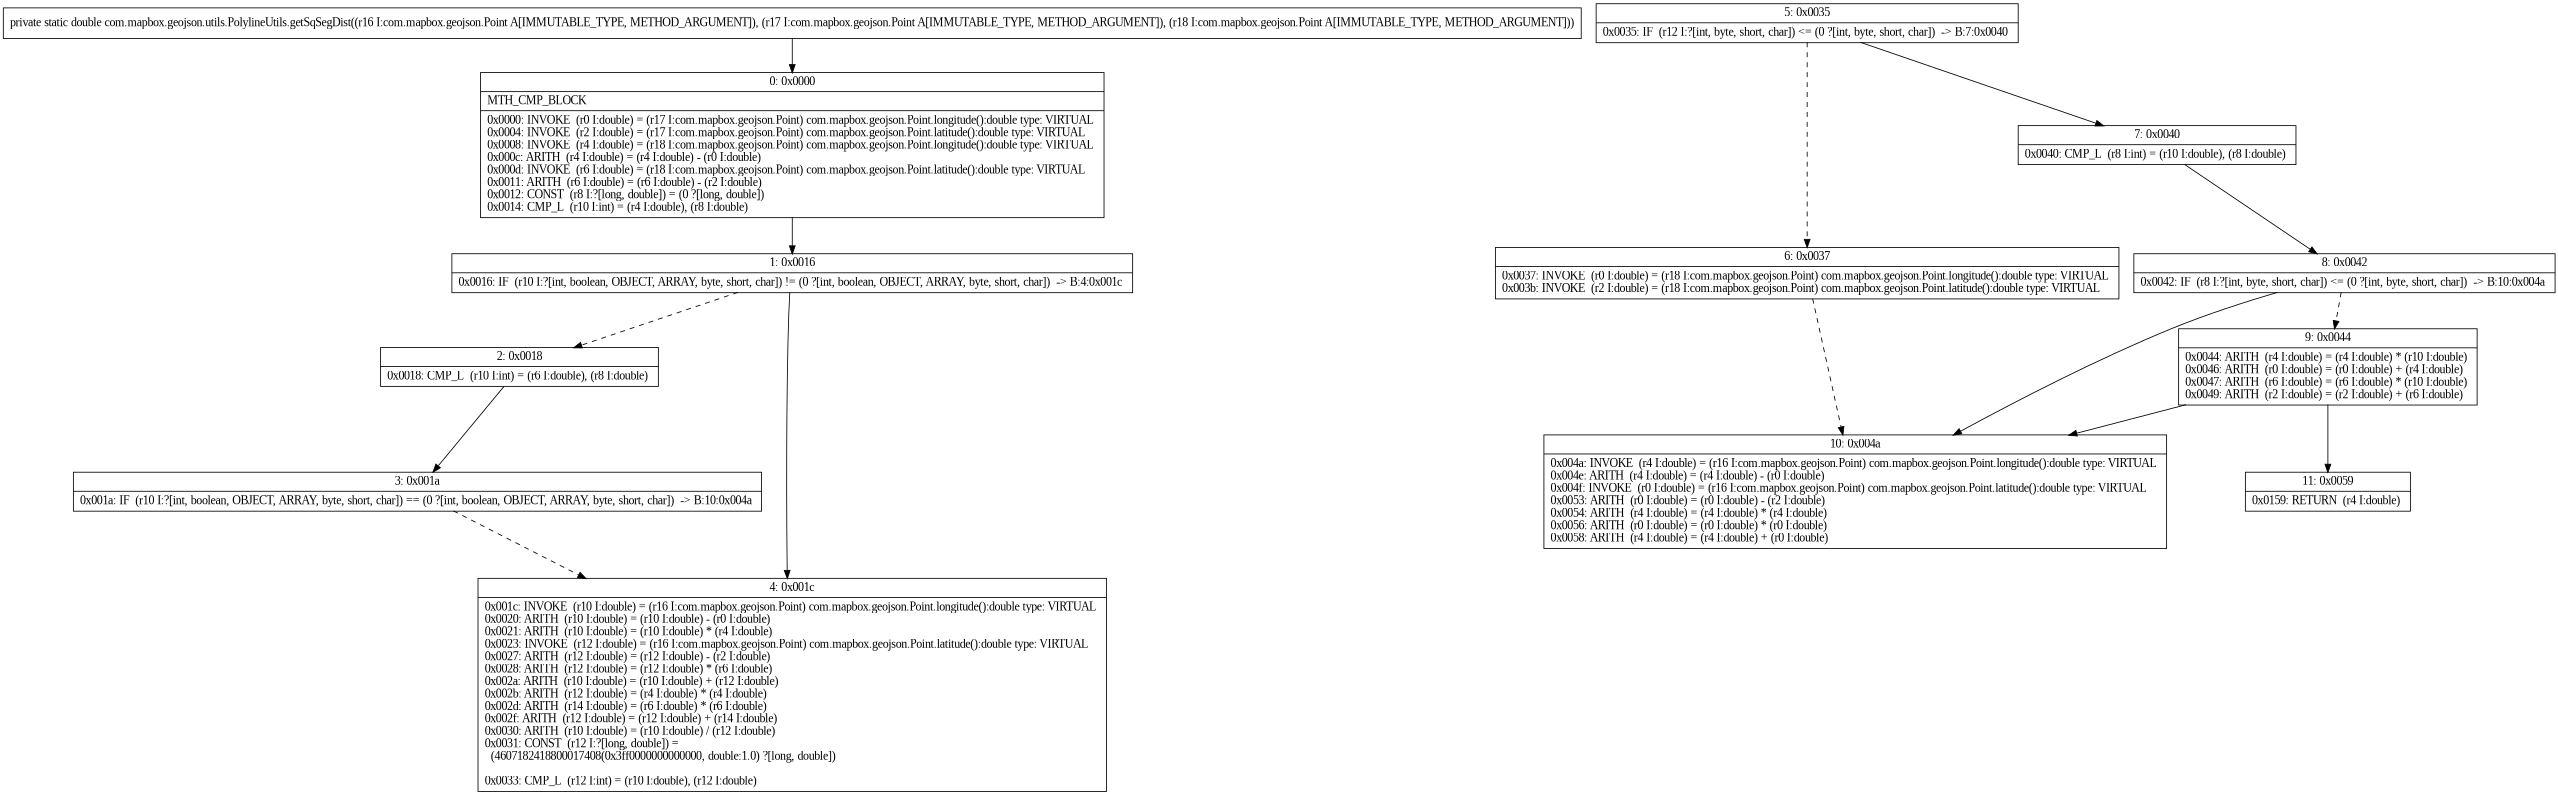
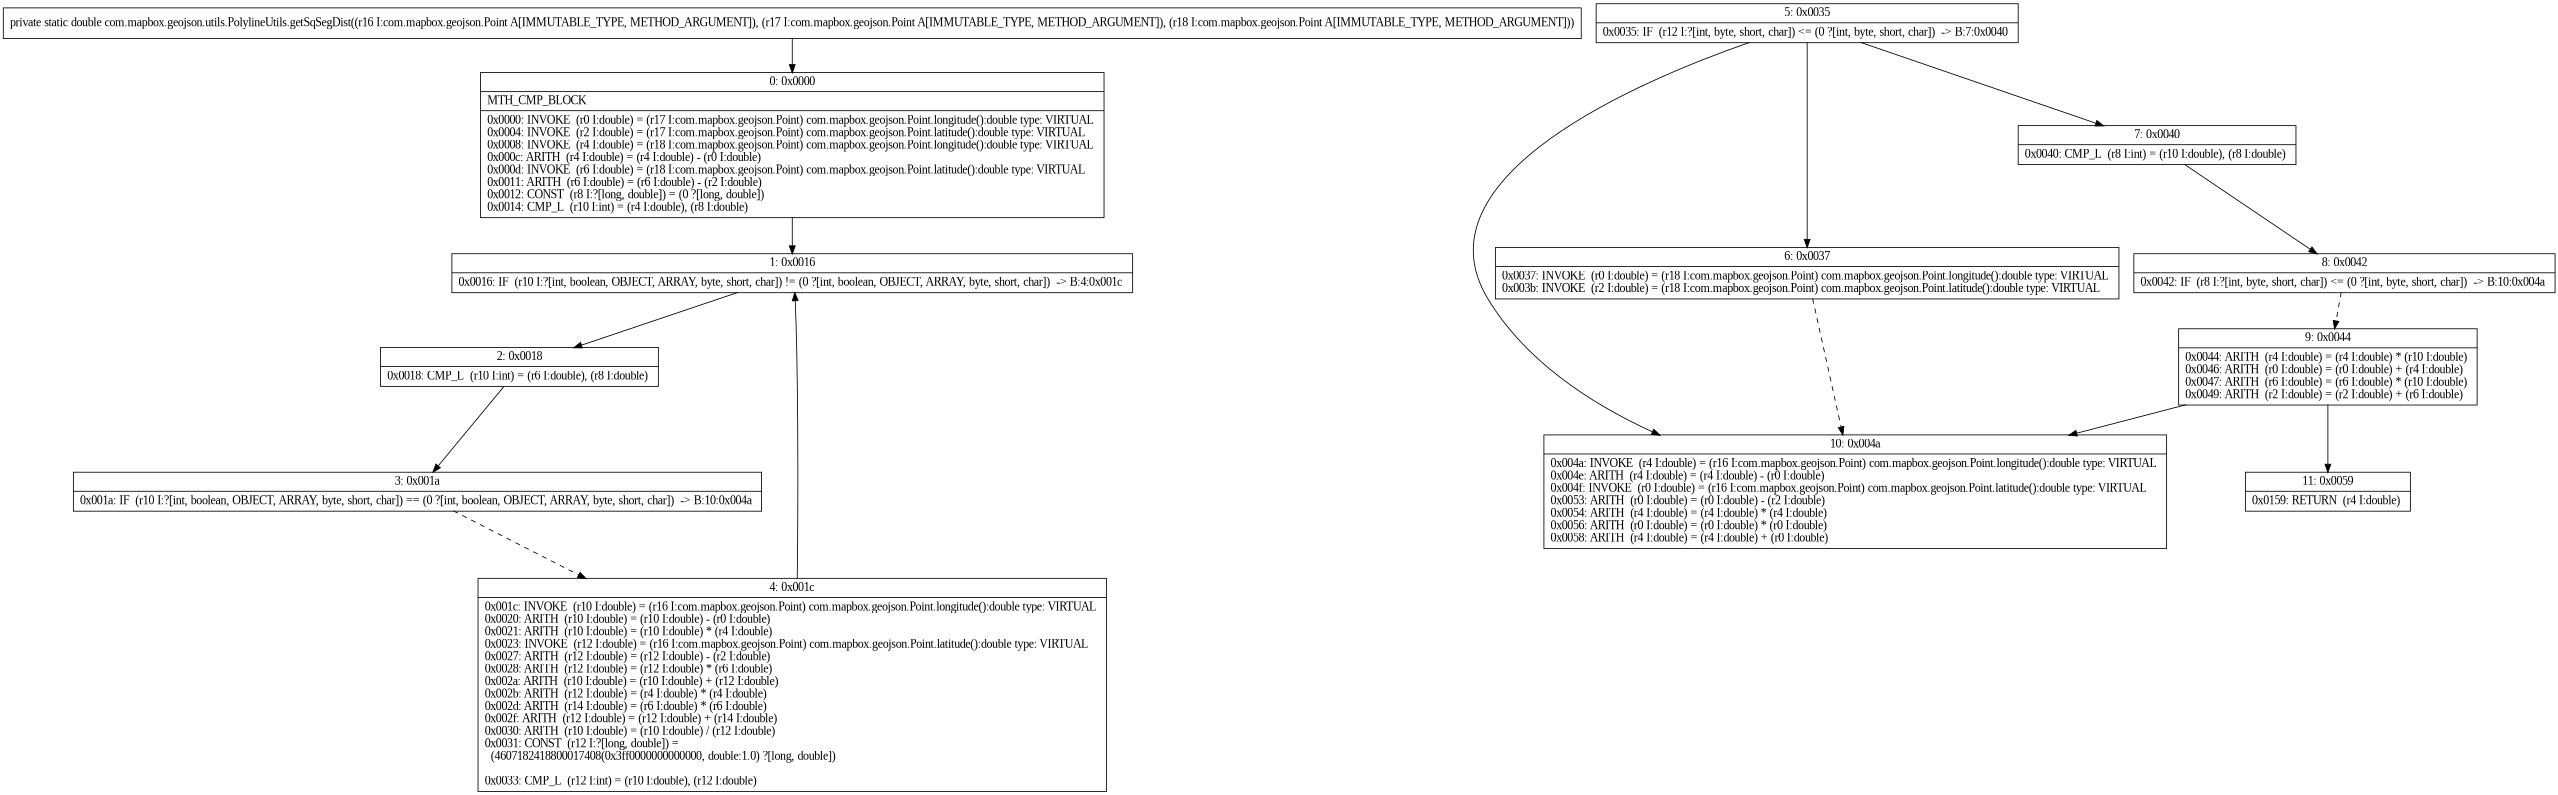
(1807, 141) -> (1807, 141)
(660, 319) -> (660, 319)
(2115, 353) -> (1488, 205)
(787, 431) -> (798, 440)
